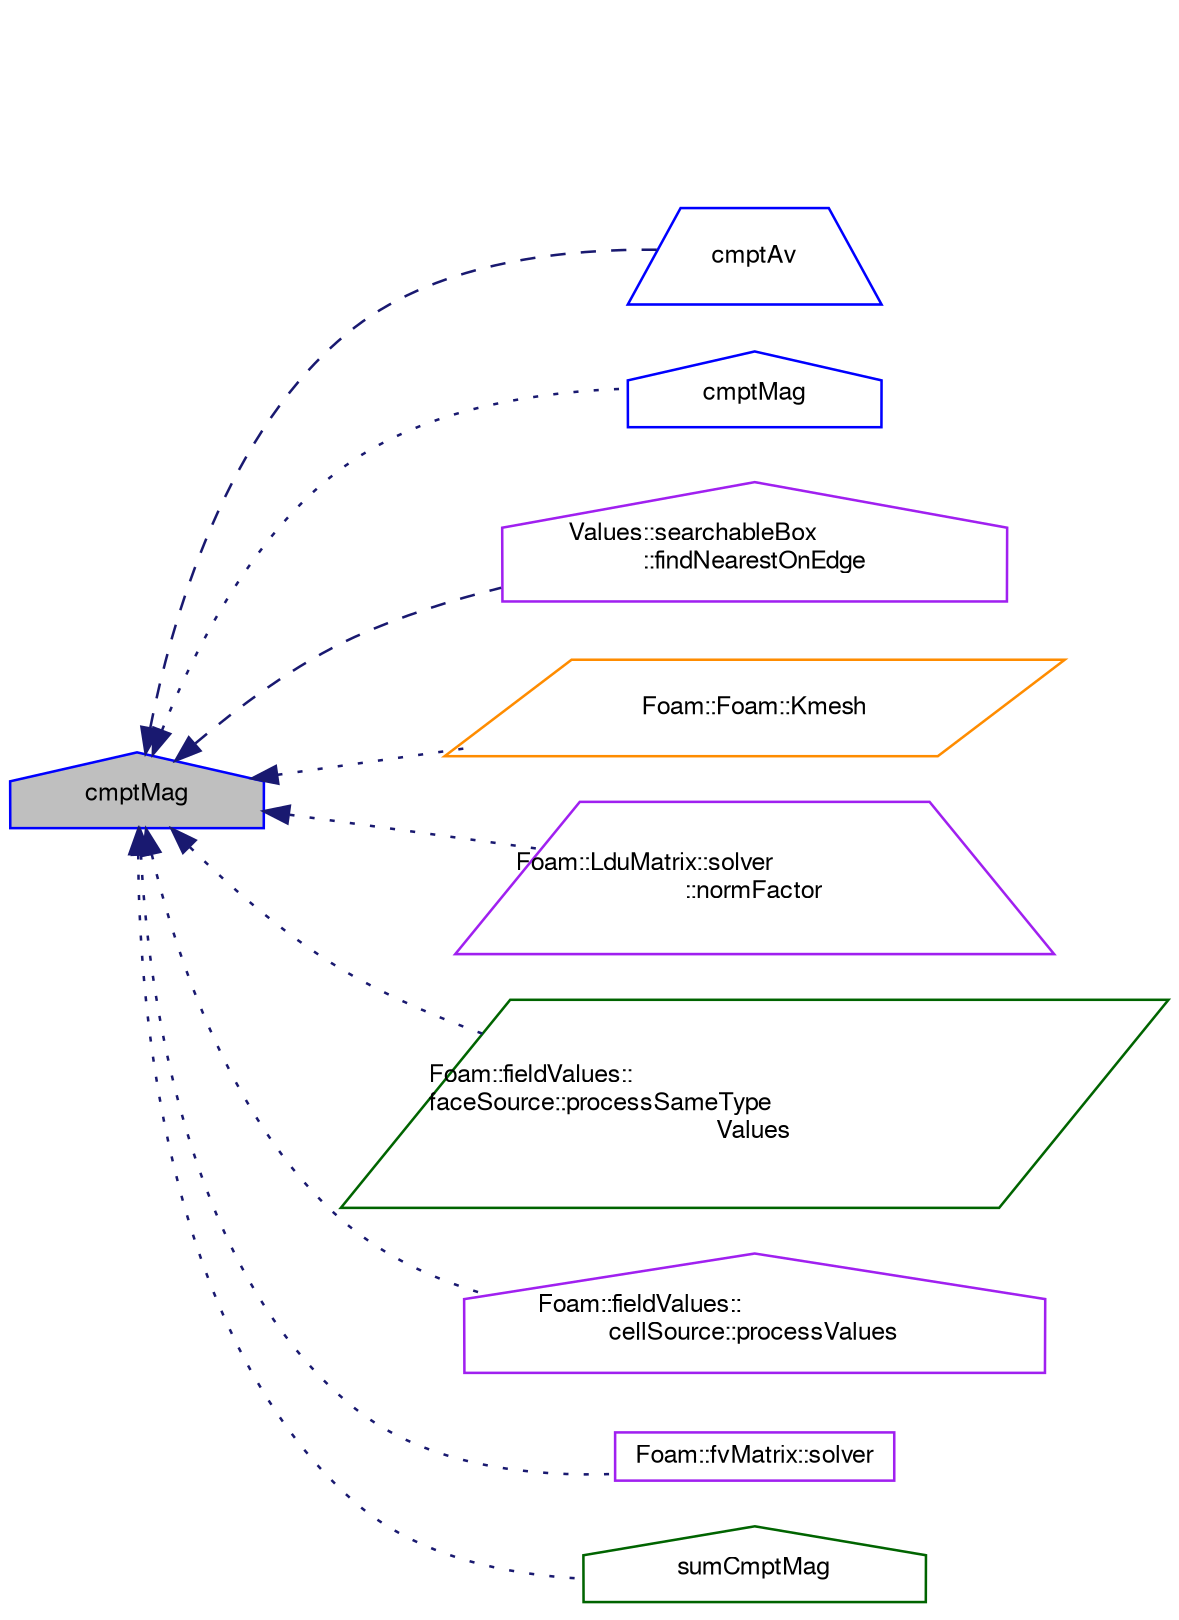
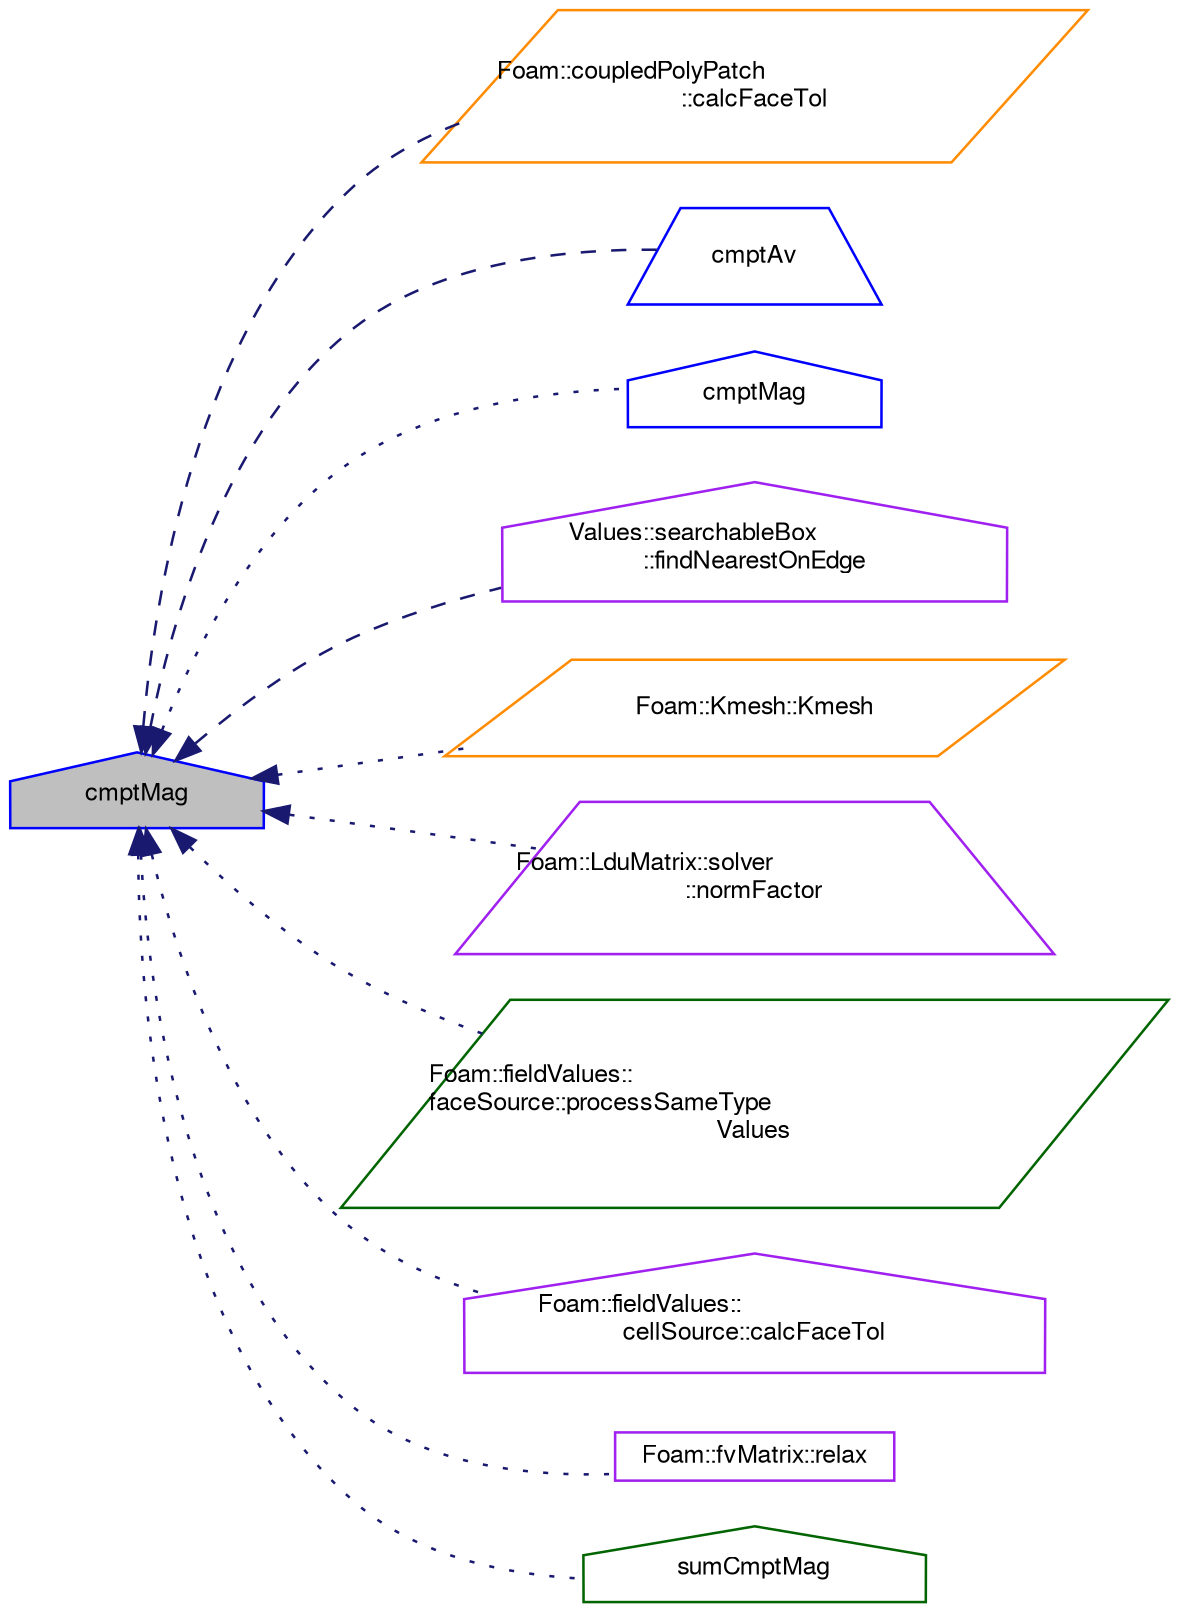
none -> (755, 86)
(755, 708) -> (755, 708)
(755, 1319) -> (755, 1319)
(755, 1457) -> (755, 1457)
